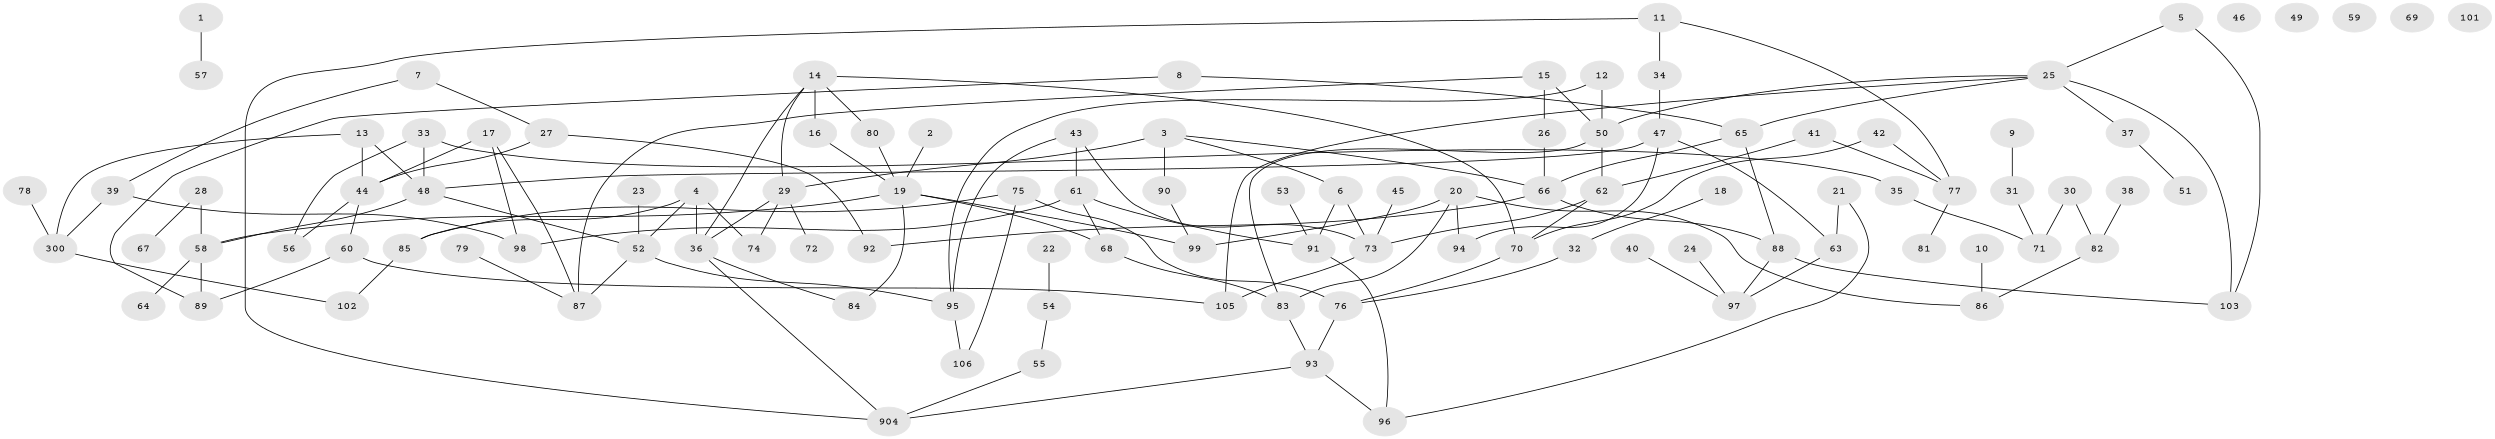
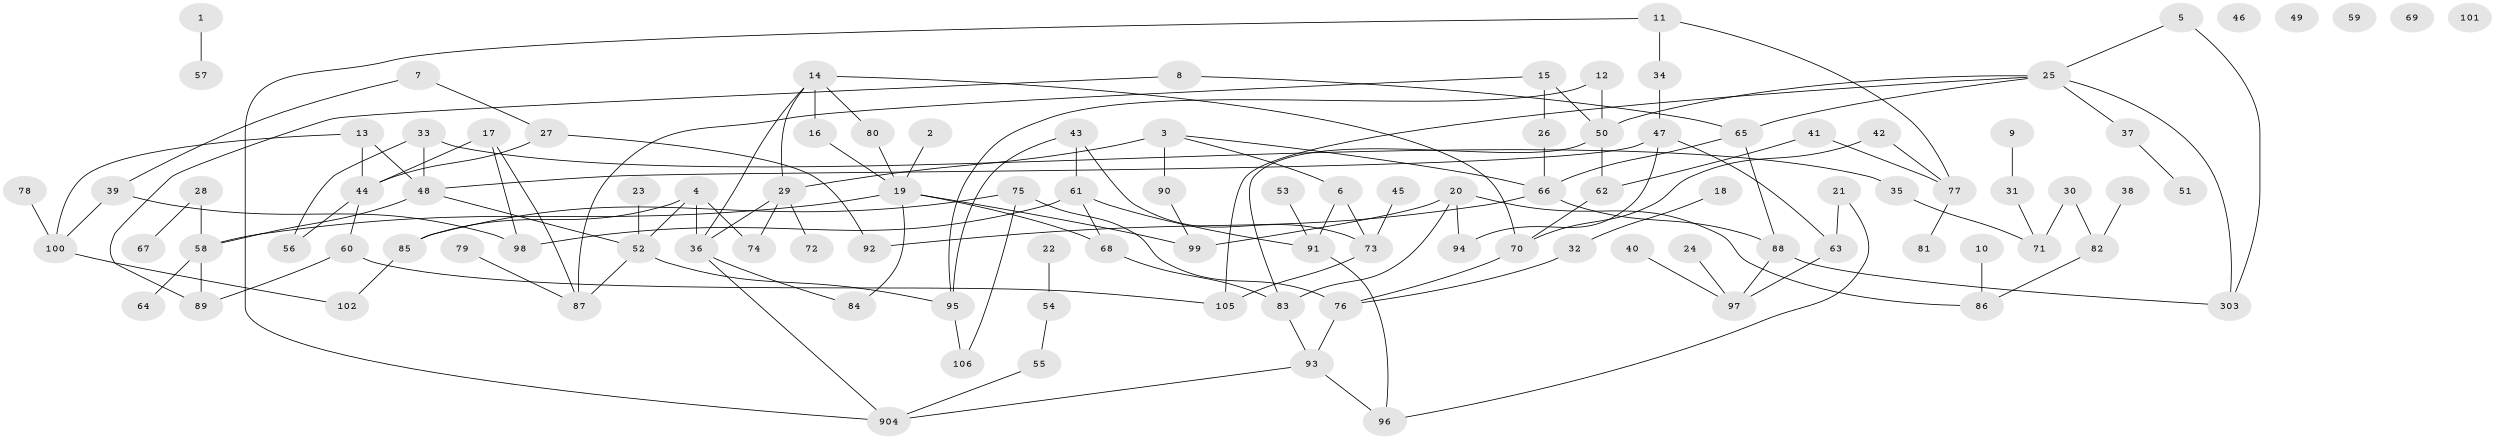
(1489, 224) -> none
(55, 248) -> (55, 248)
(2229, 306) -> (2229, 306)
